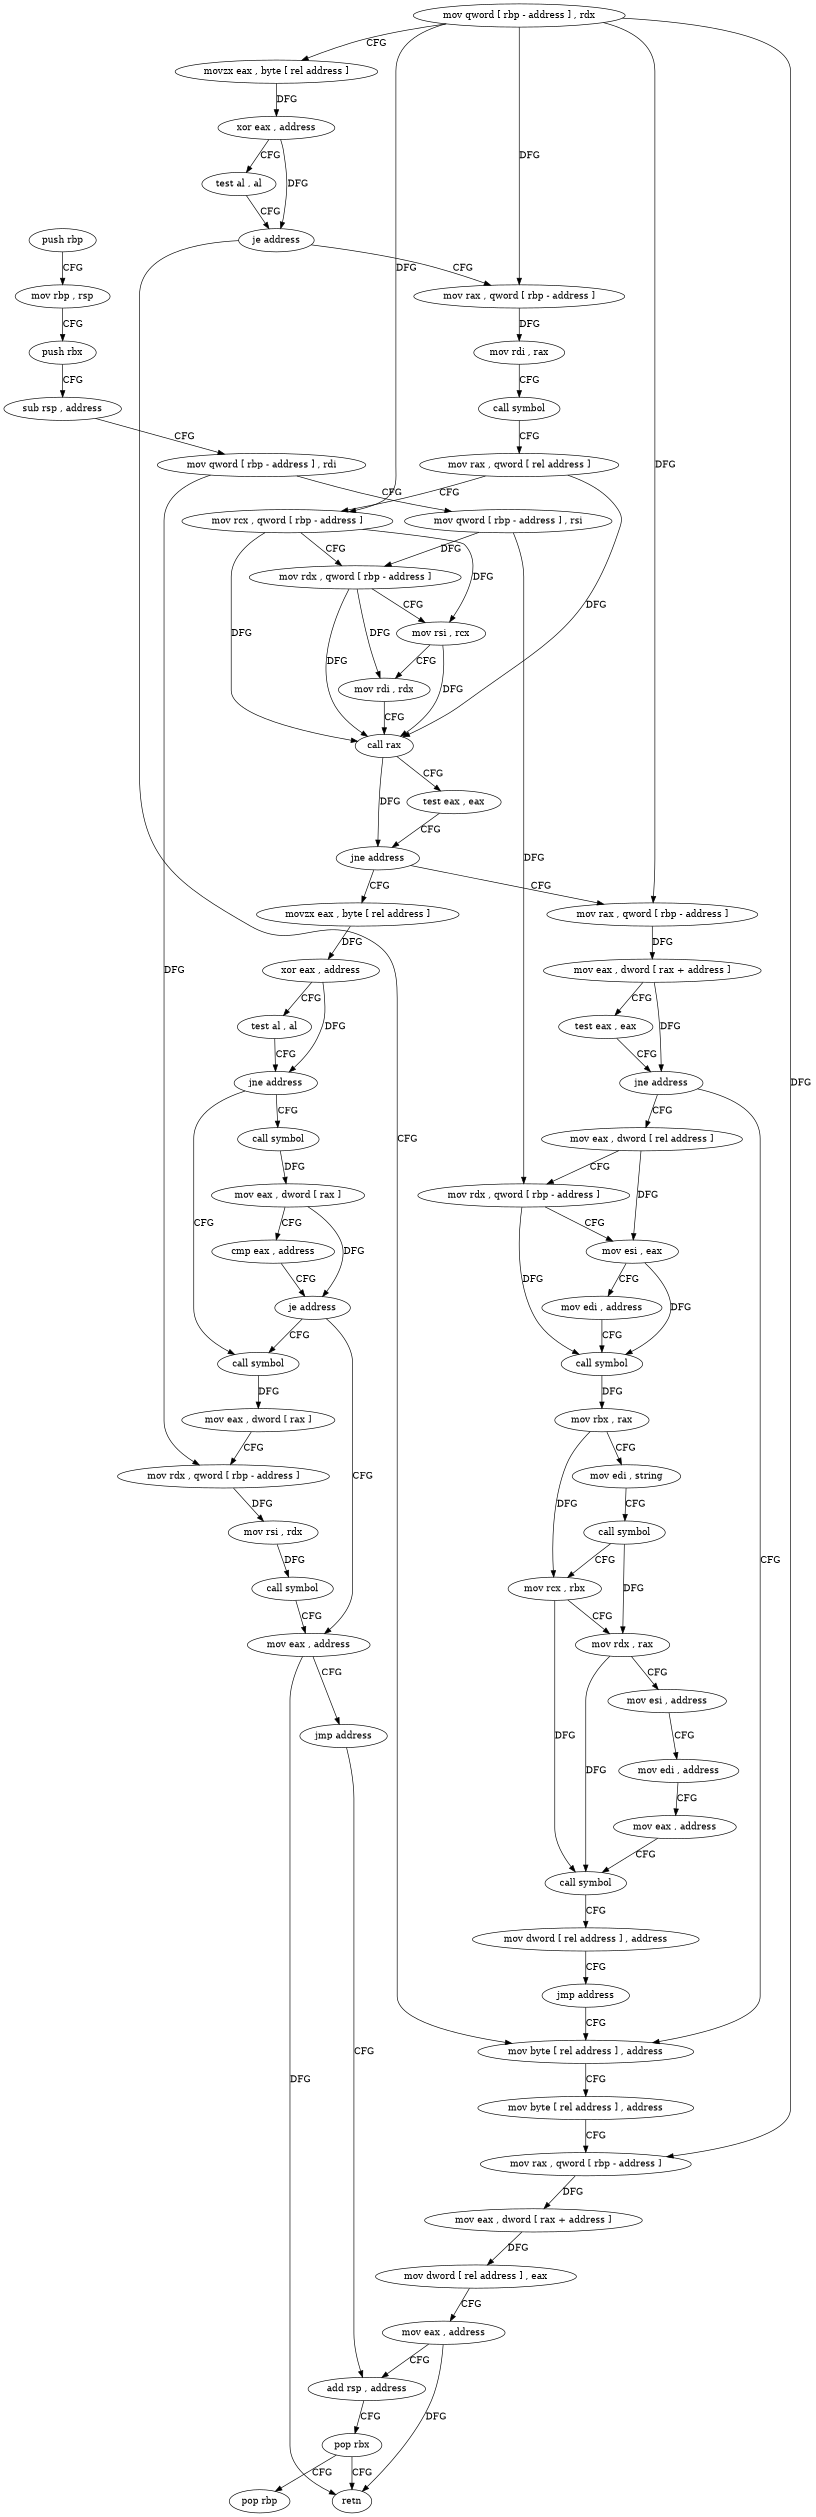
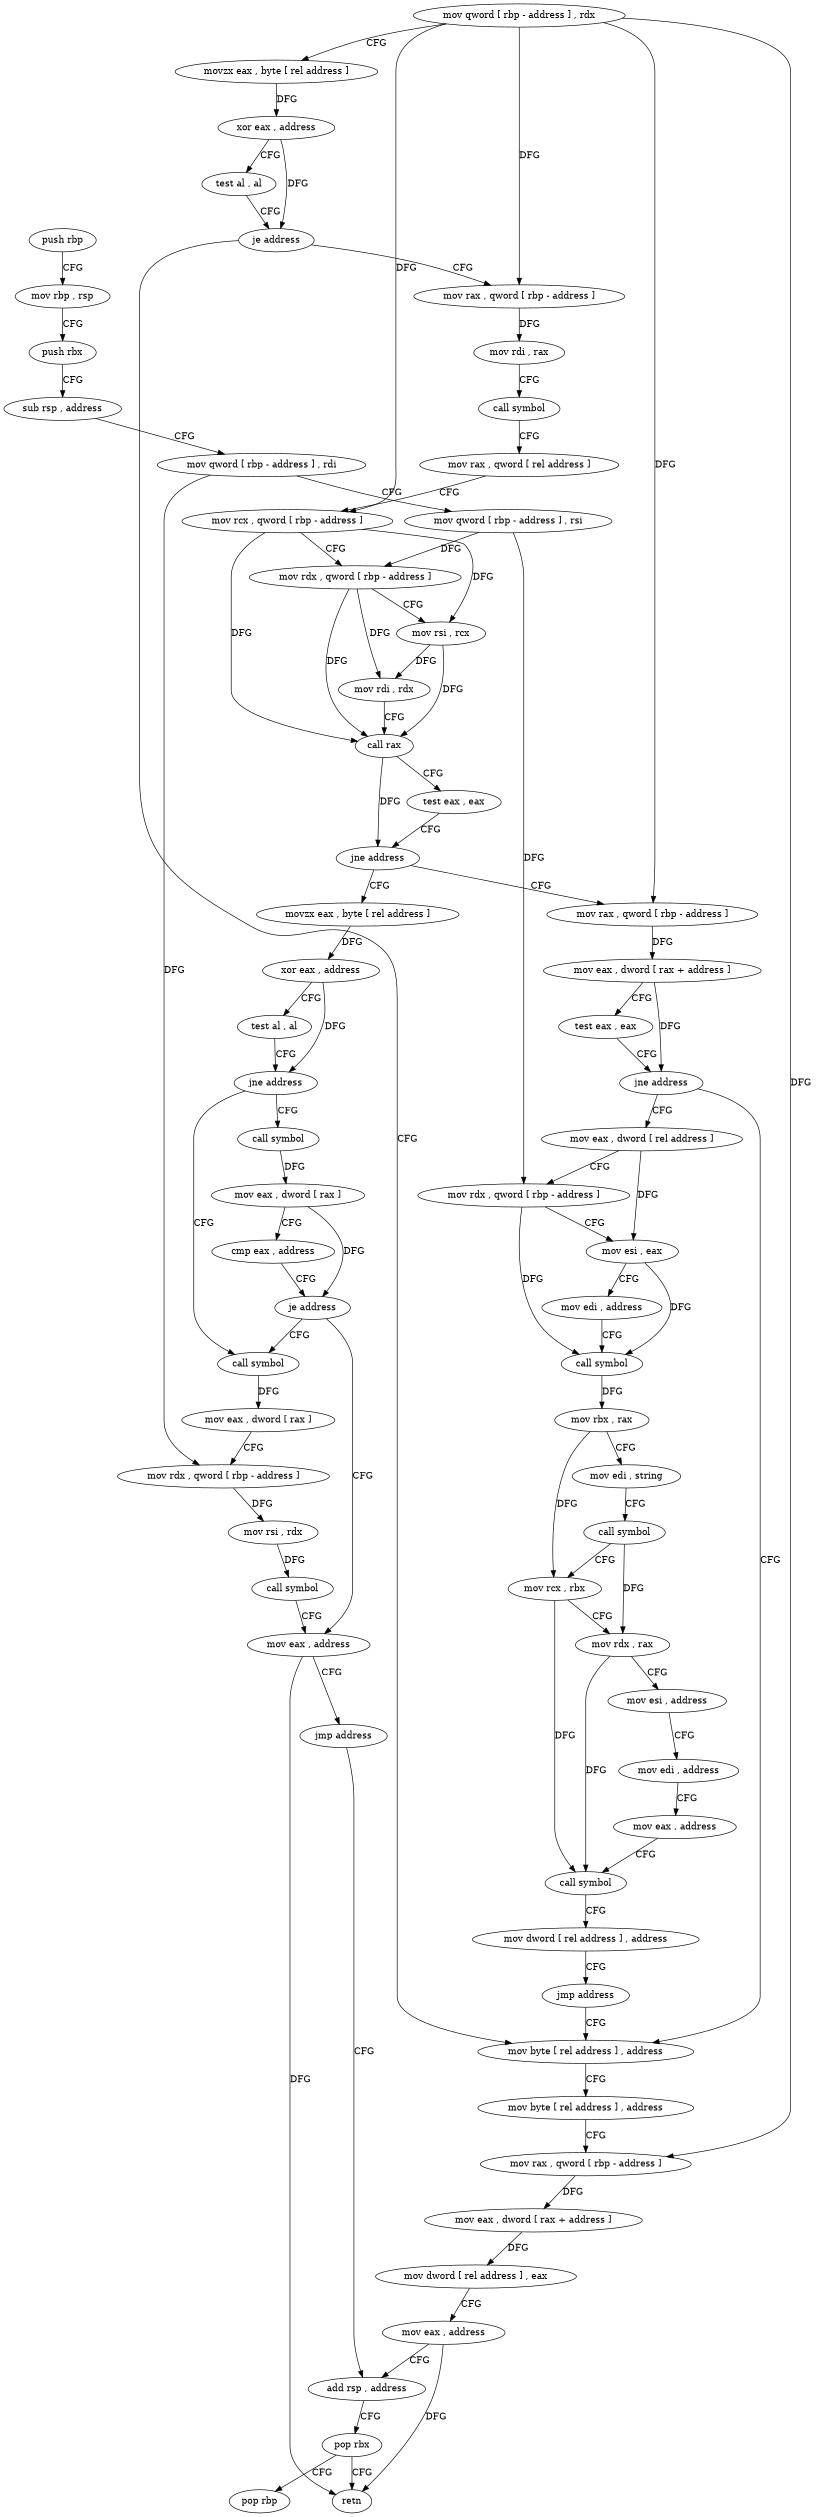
(566, 624) -> none
(426, 662) -> (426, 662)
